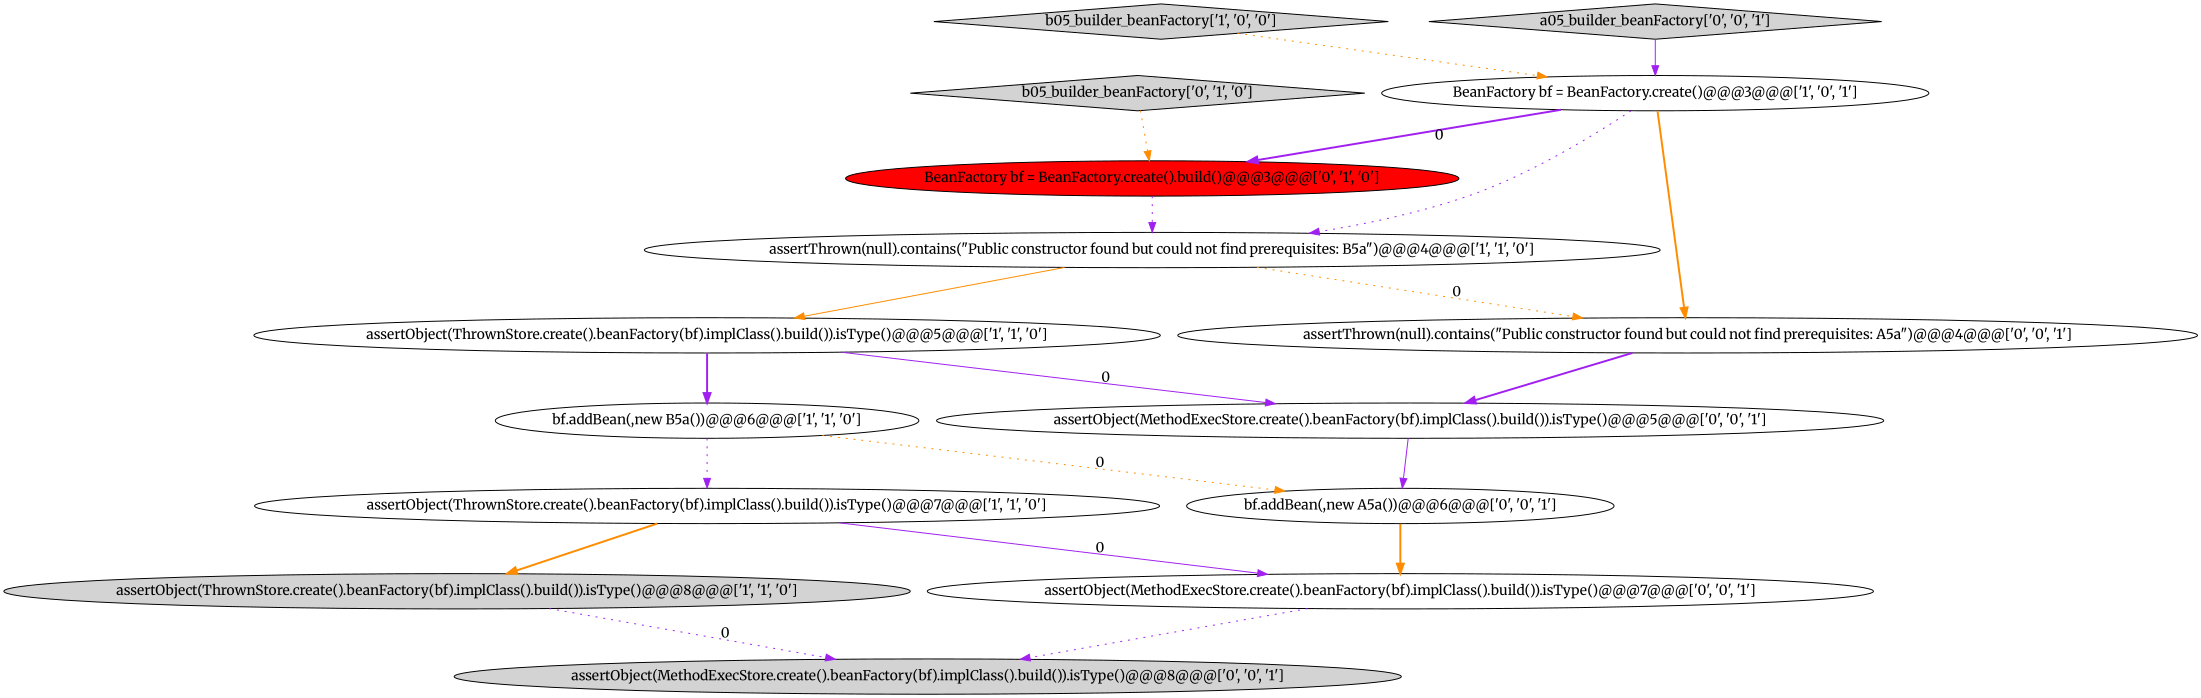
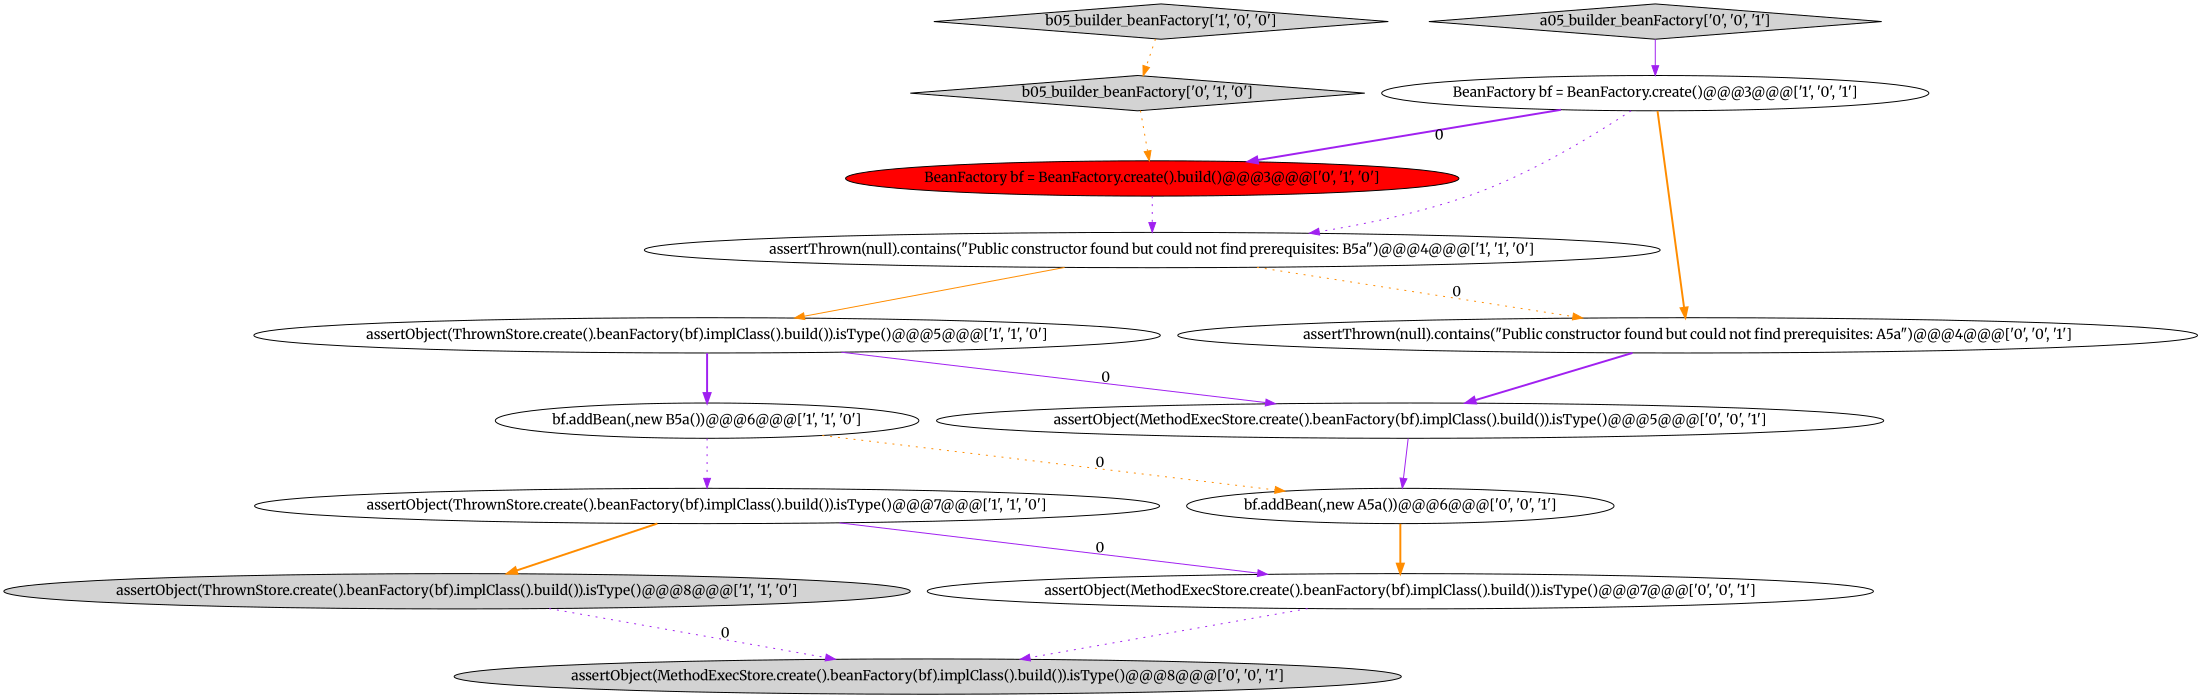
(1387, 54) -> (1151, 53)
